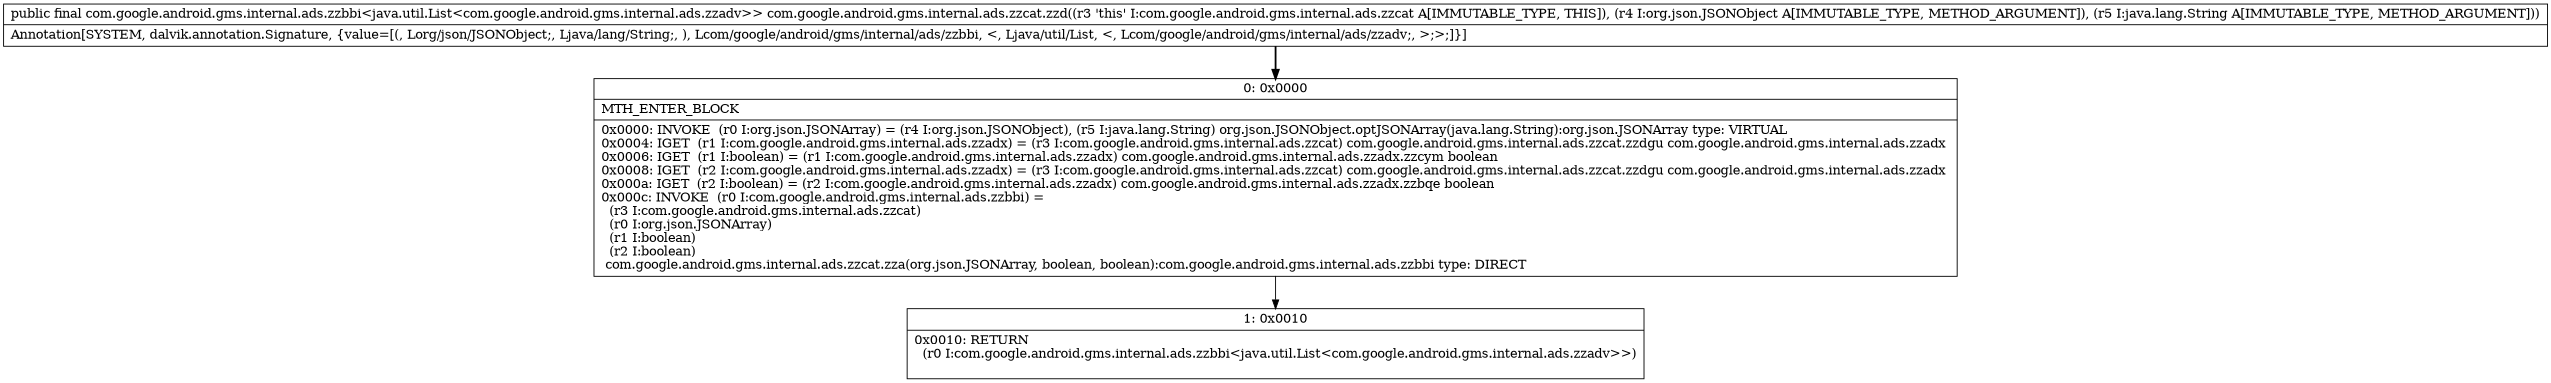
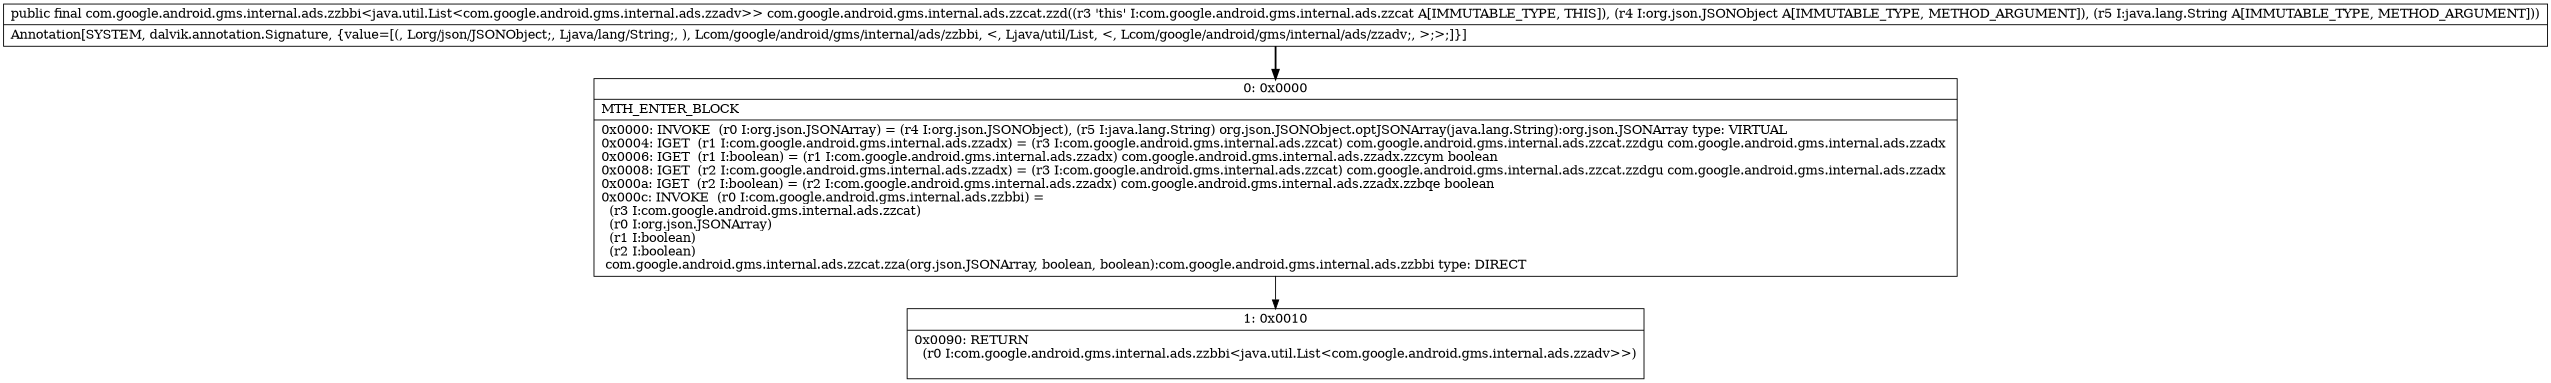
(975, 341) -> (975, 341)
